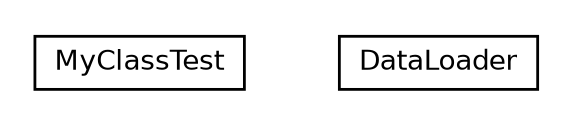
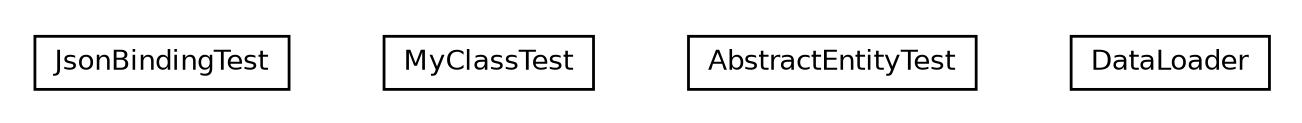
none -> (161, 61)
none -> (831, 61)
